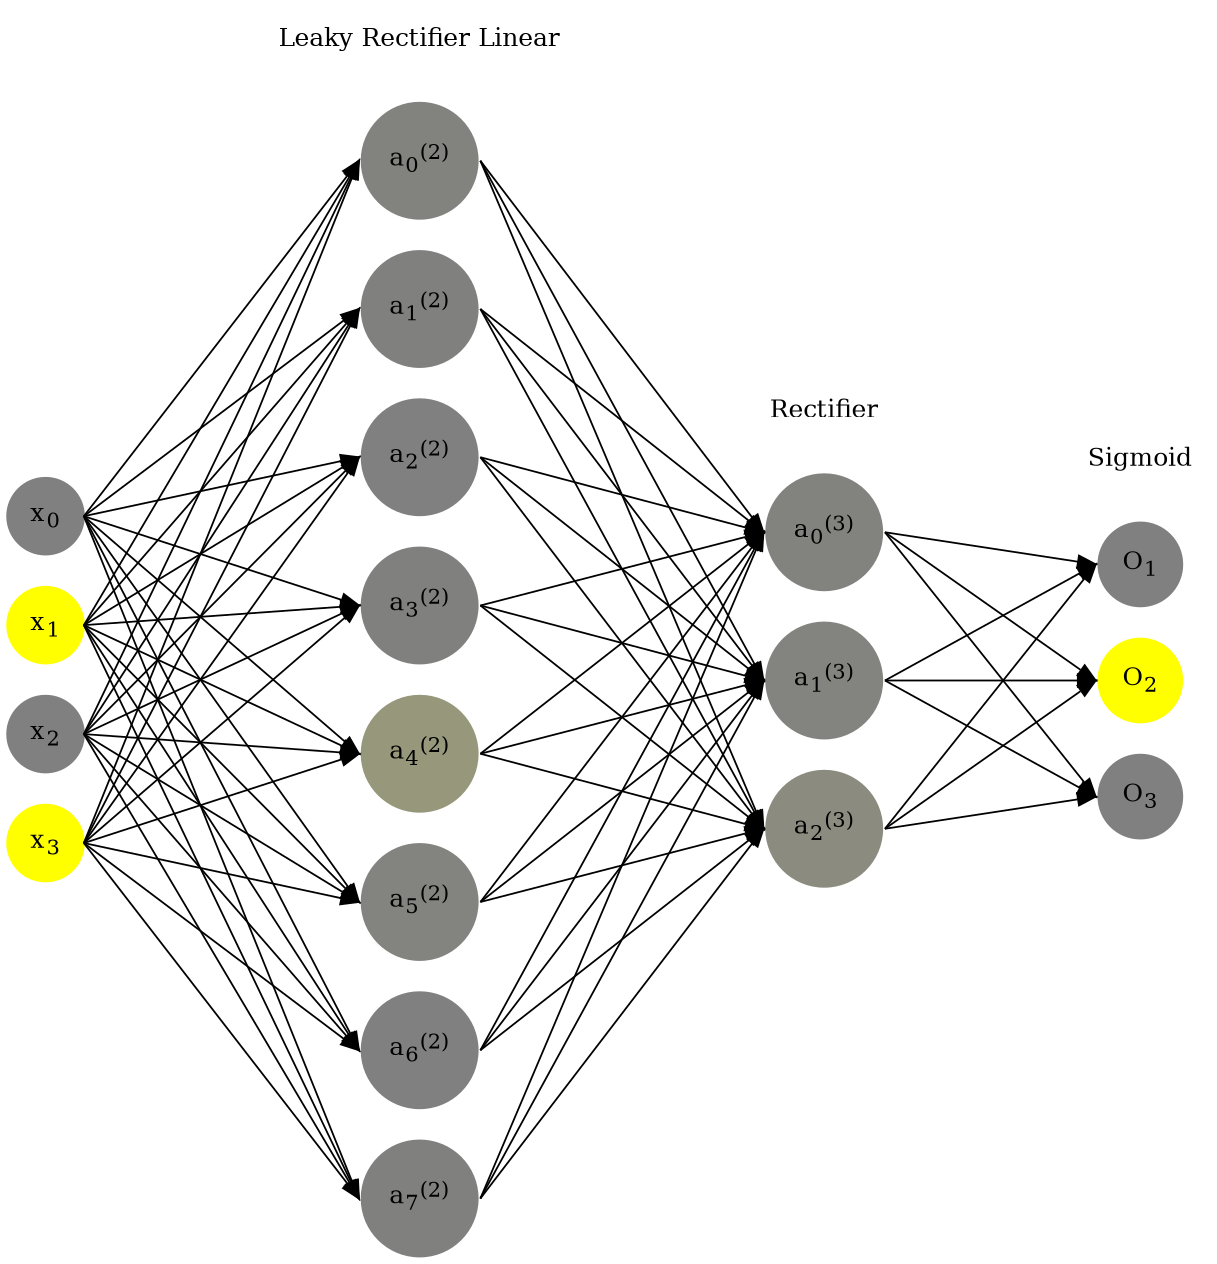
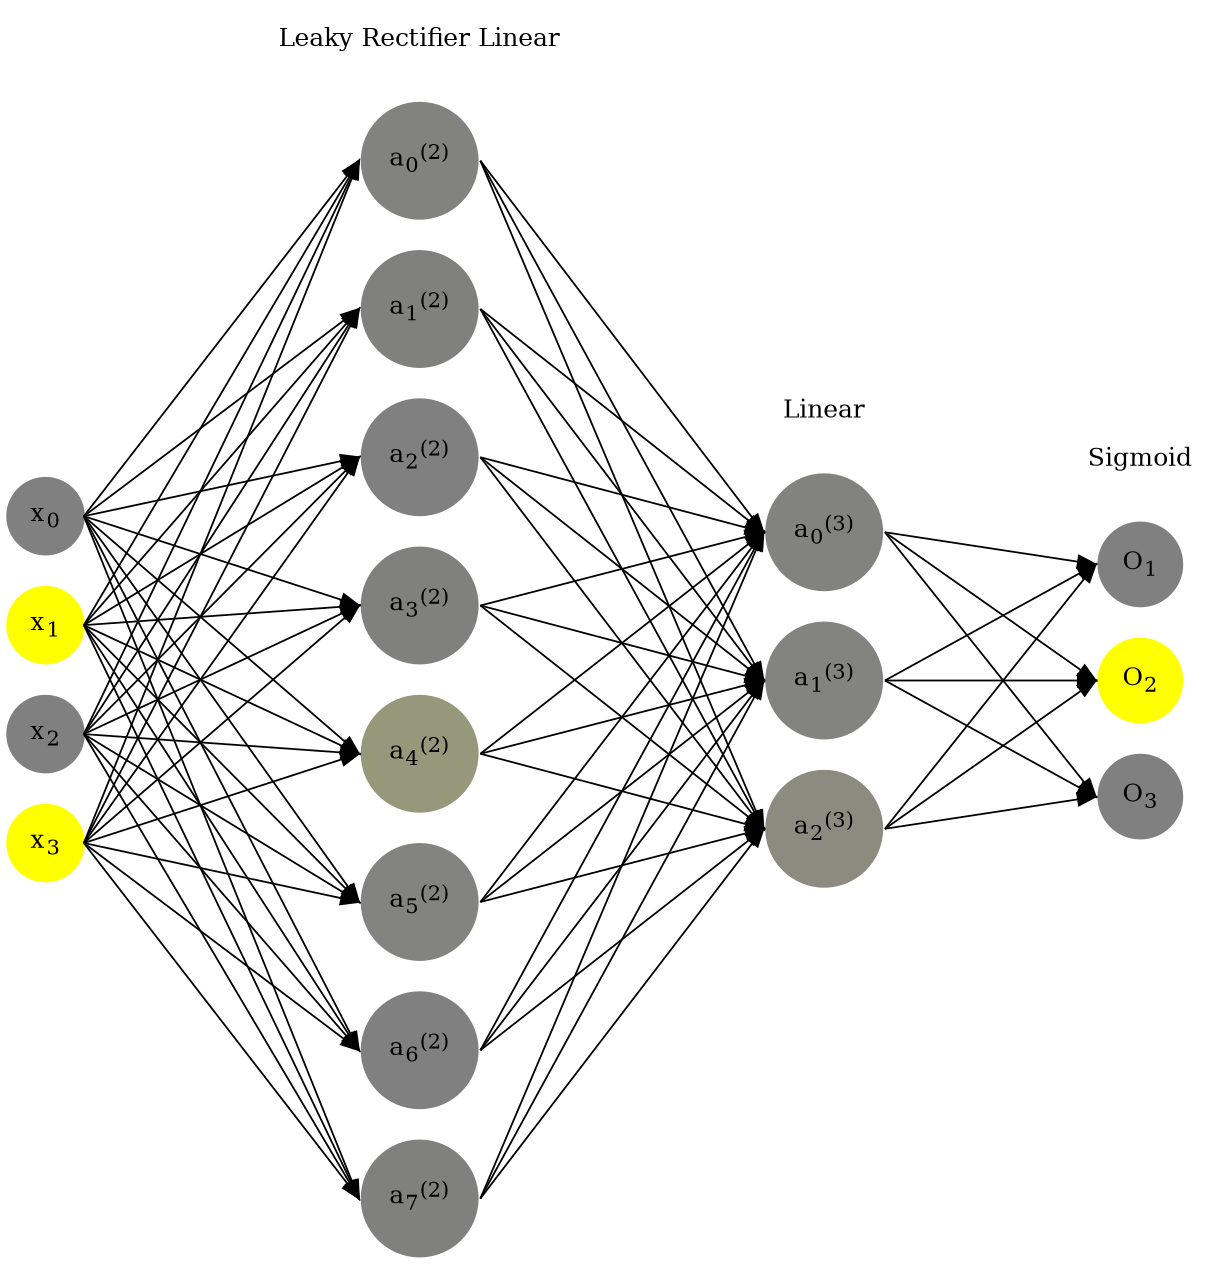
(824, 411) -> (824, 411)
